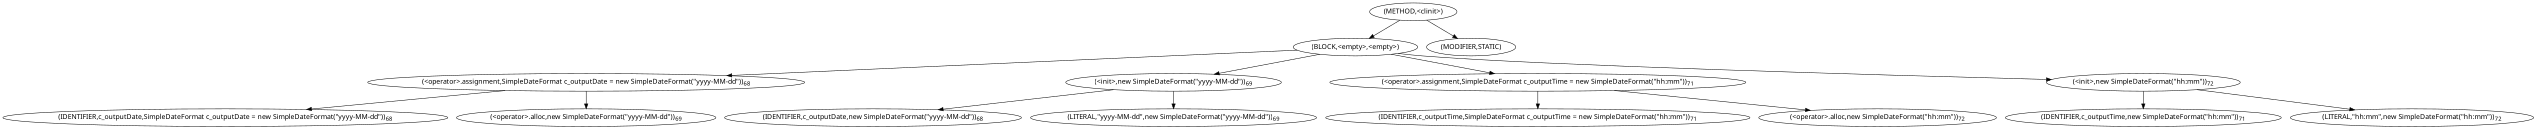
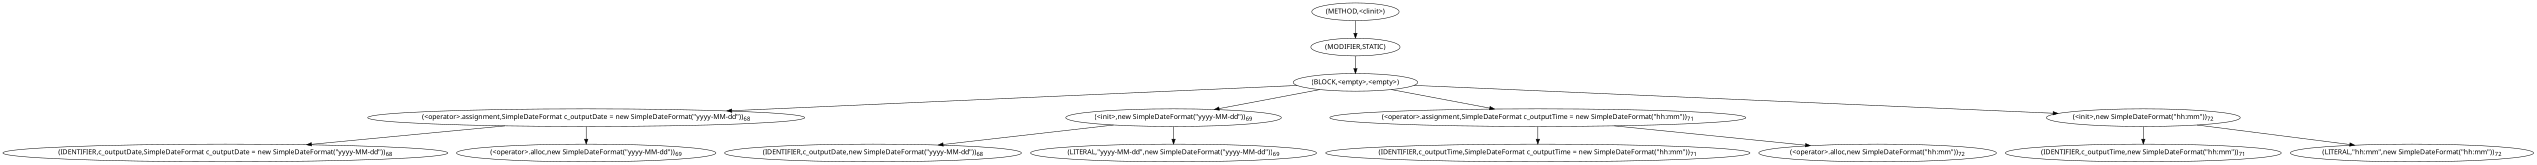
(1387, 28) -> (1355, 62)
